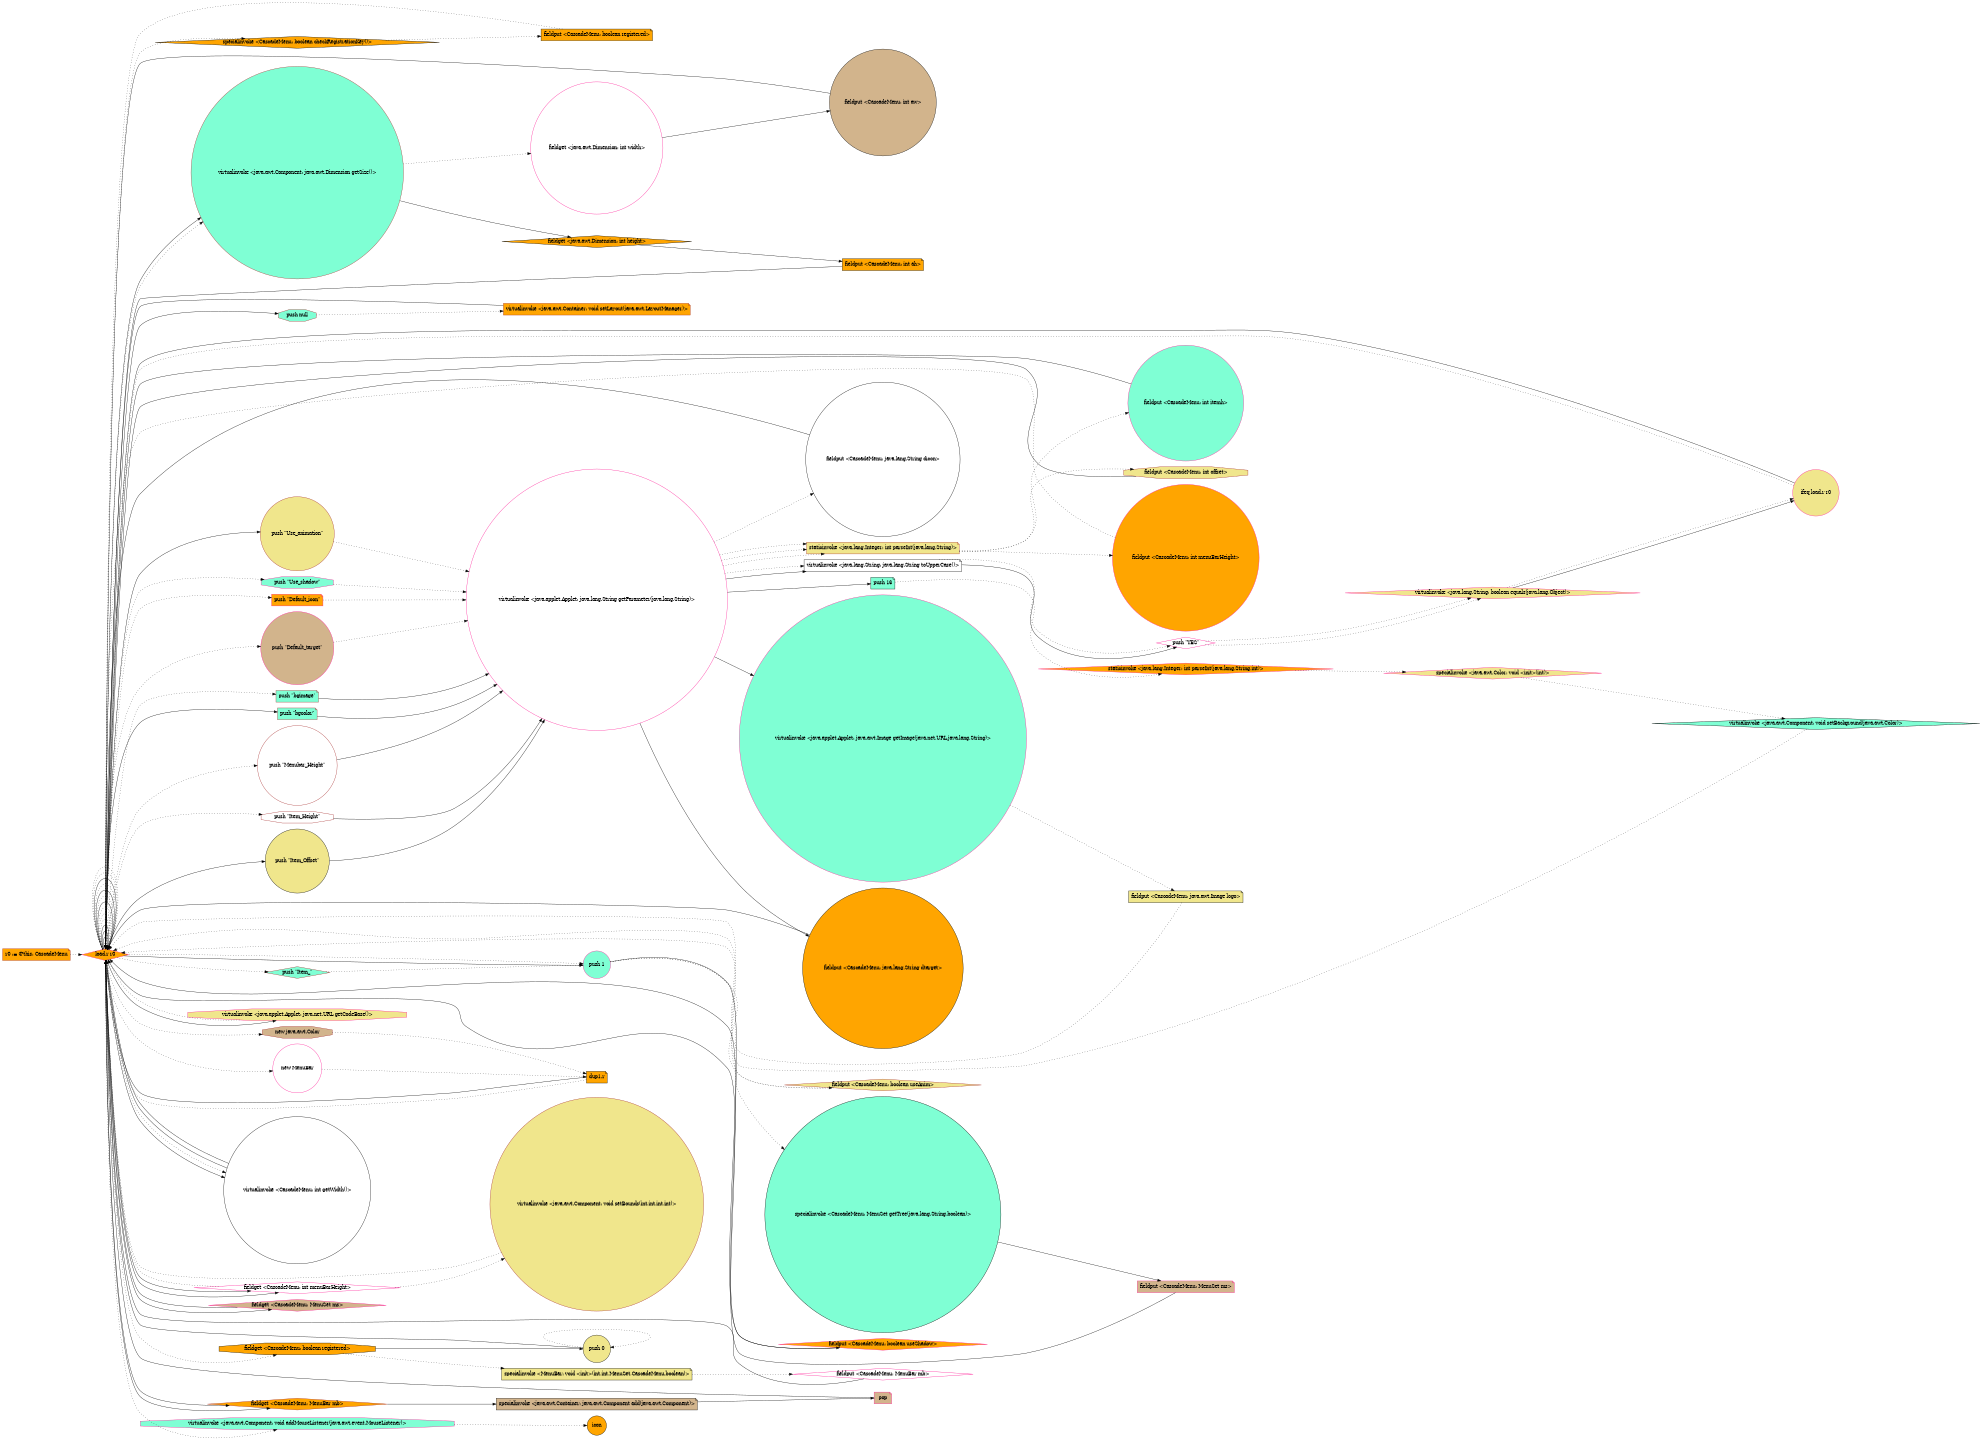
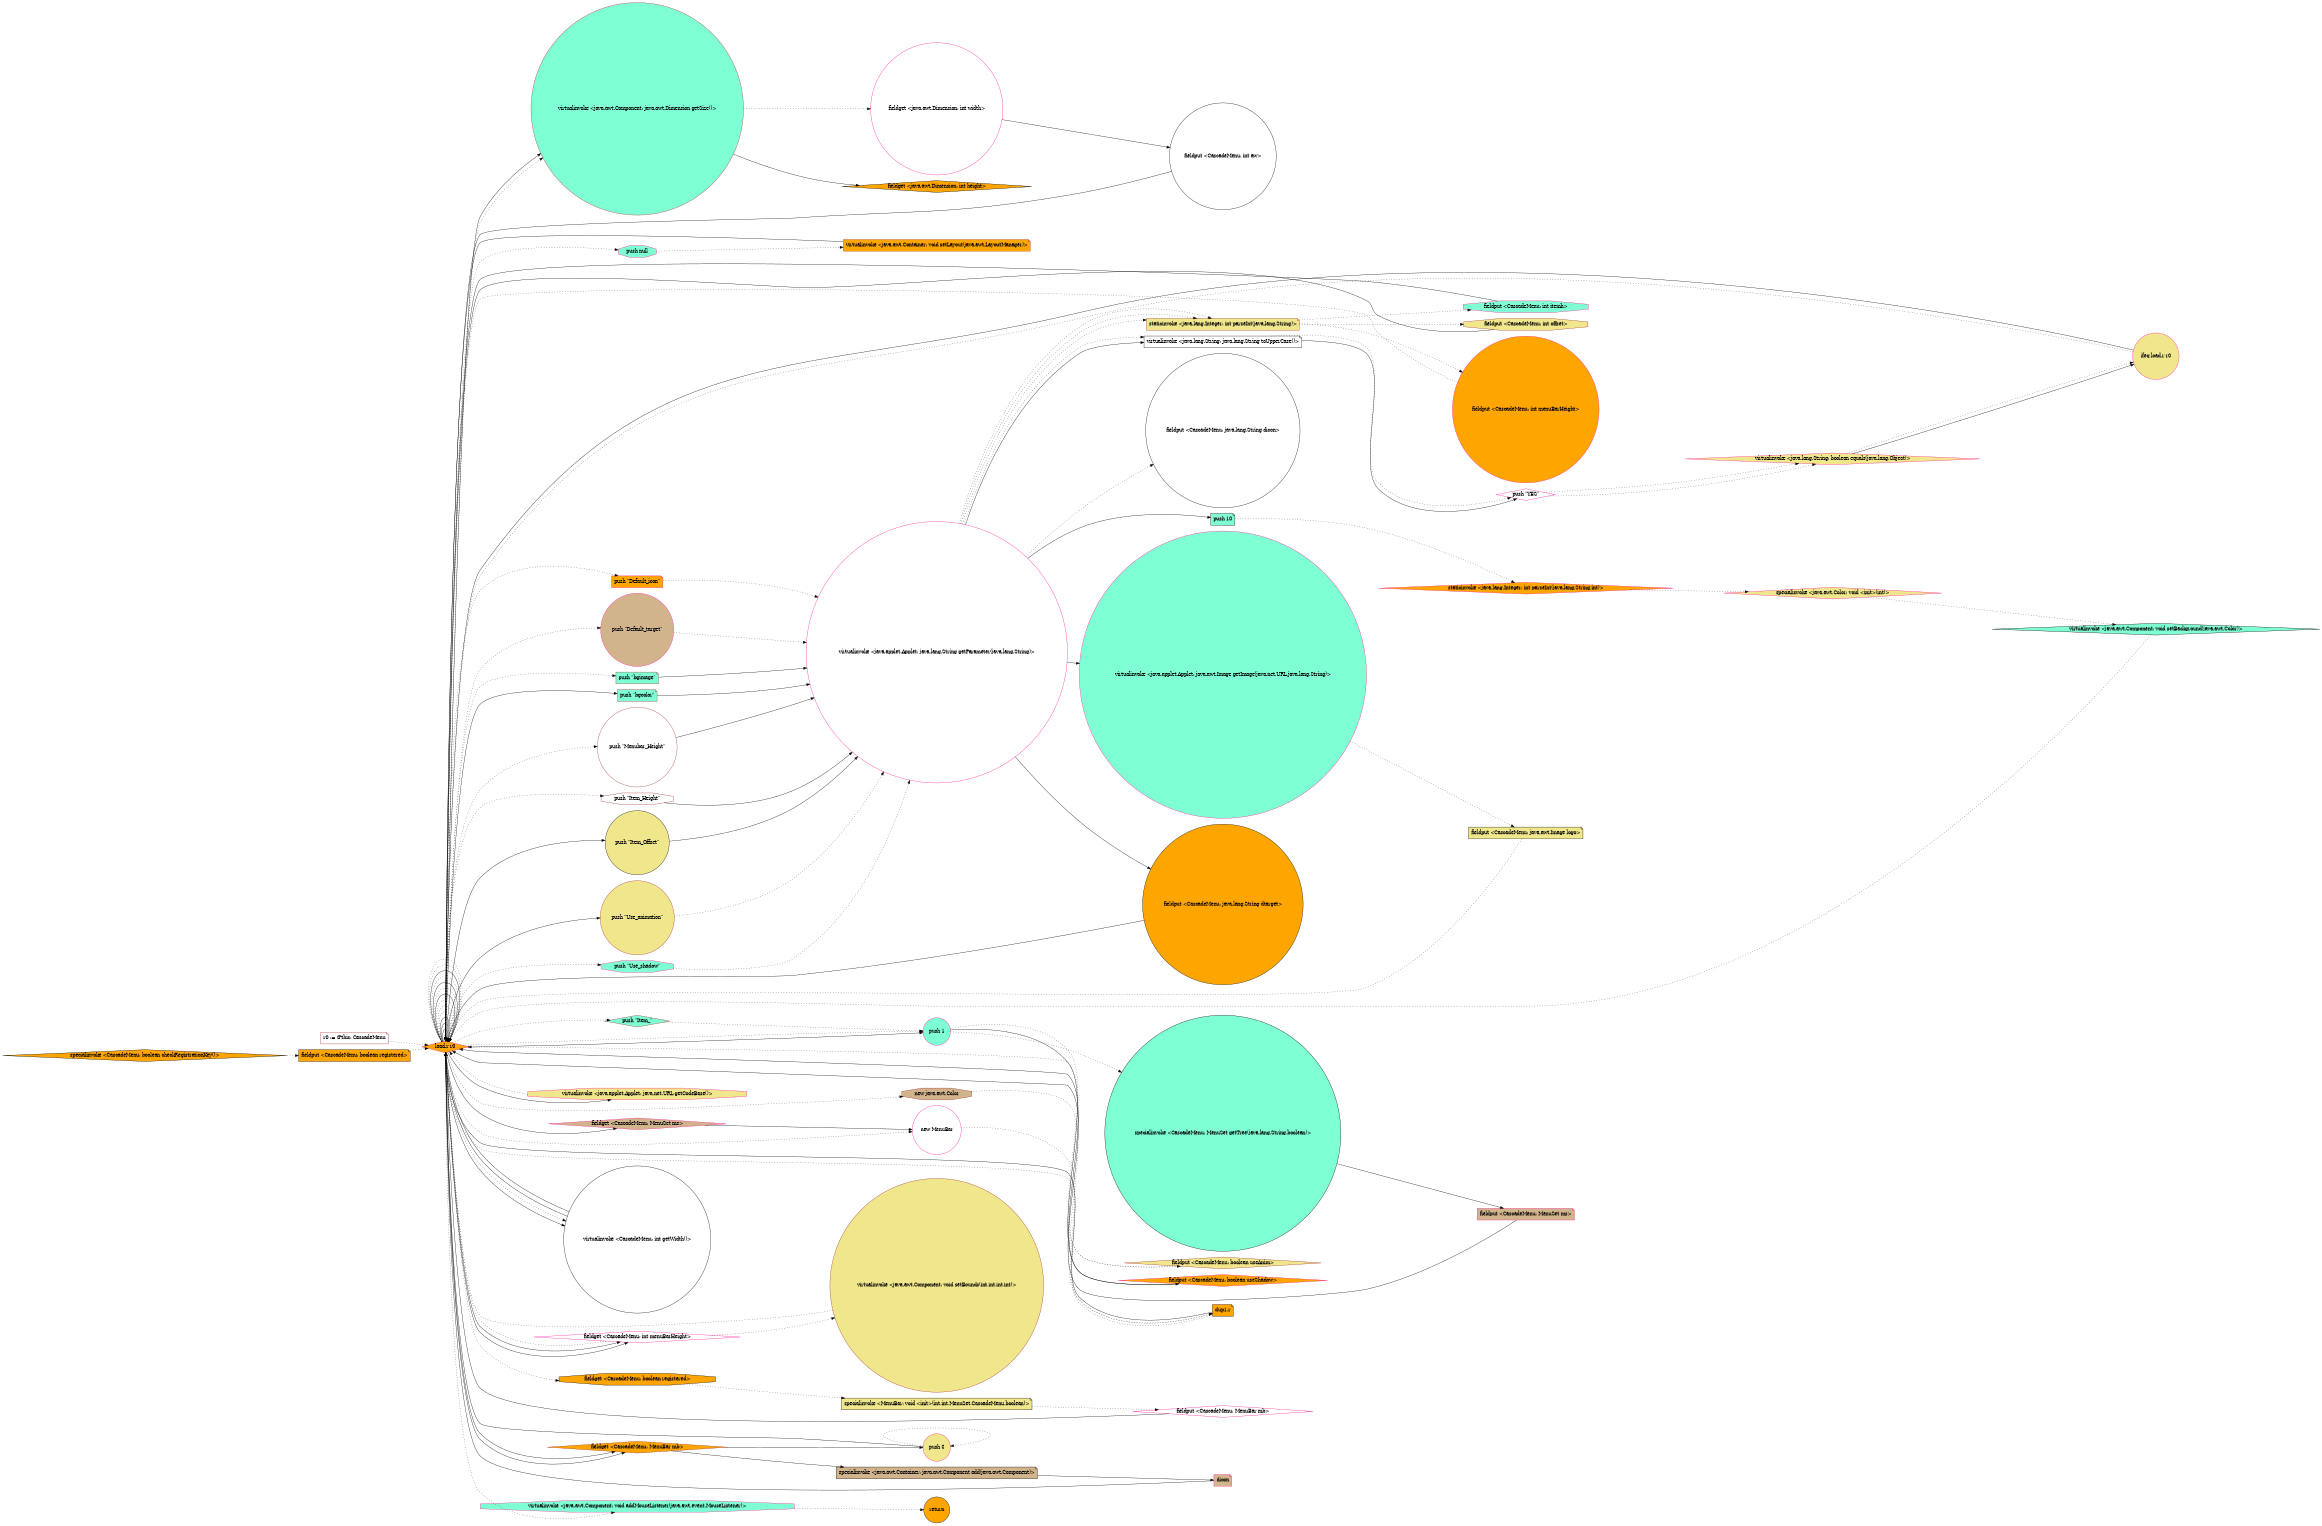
(883, 102) -> (1223, 156)
(883, 265) -> none
(297, 315) -> (637, 252)
(1186, 403) -> (1526, 307)
(126, 416) -> (454, 582)
(243, 426) -> none
(111, 448) -> none
(883, 583) -> (1223, 519)
(36, 955) -> (354, 1038)
(137, 1286) -> (807, 1127)
(478, 1349) -> (823, 1447)
(597, 1349) -> (937, 1448)
(883, 1398) -> (1223, 1480)
(597, 1426) -> (937, 1510)
